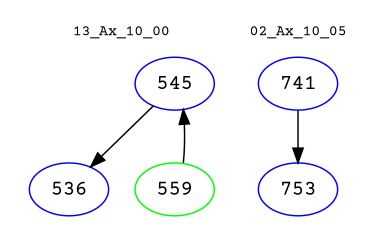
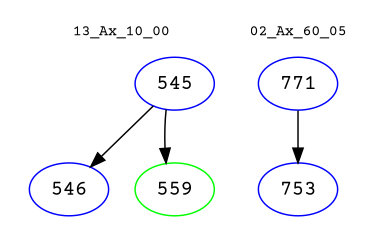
(299, 32) -> (299, 32)
(298, 84) -> (298, 84)
(185, 144) -> (165, 129)
(69, 189) -> (69, 189)
